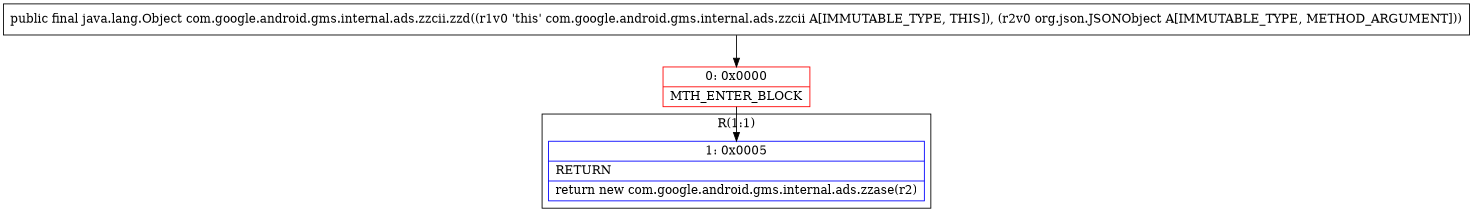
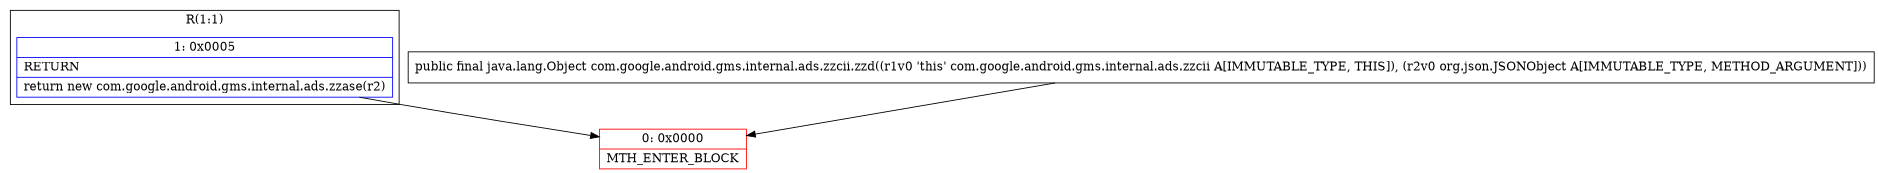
(736, 120) -> (475, 117)
